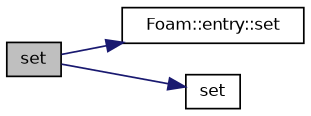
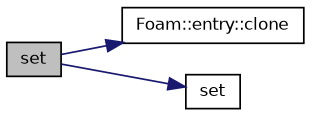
(213, 25) -> (213, 25)
